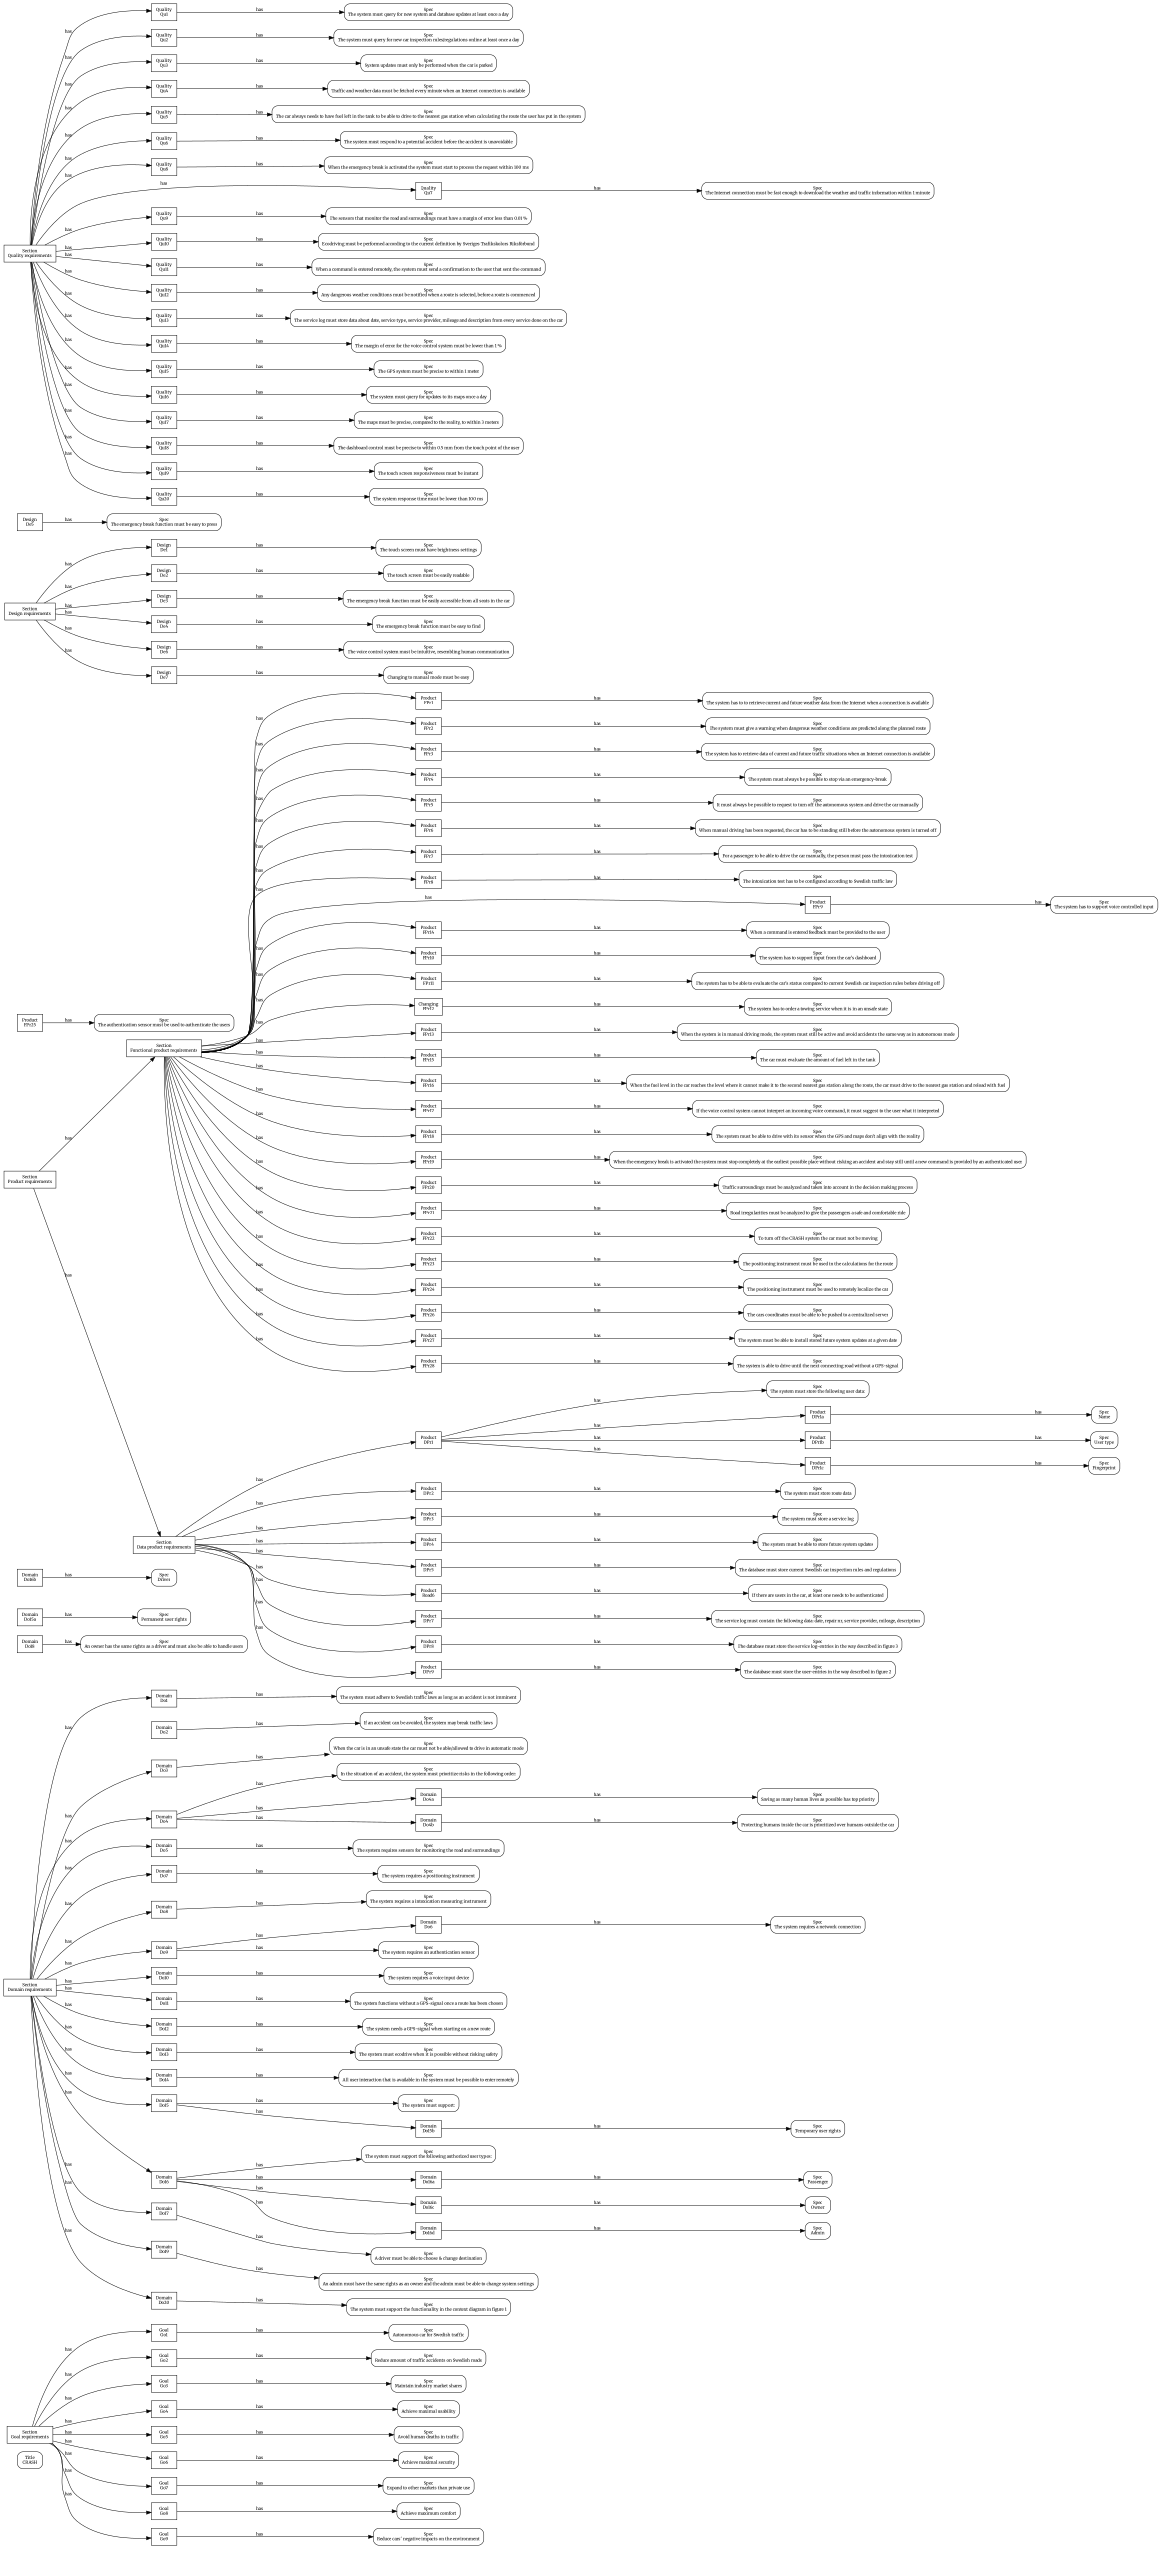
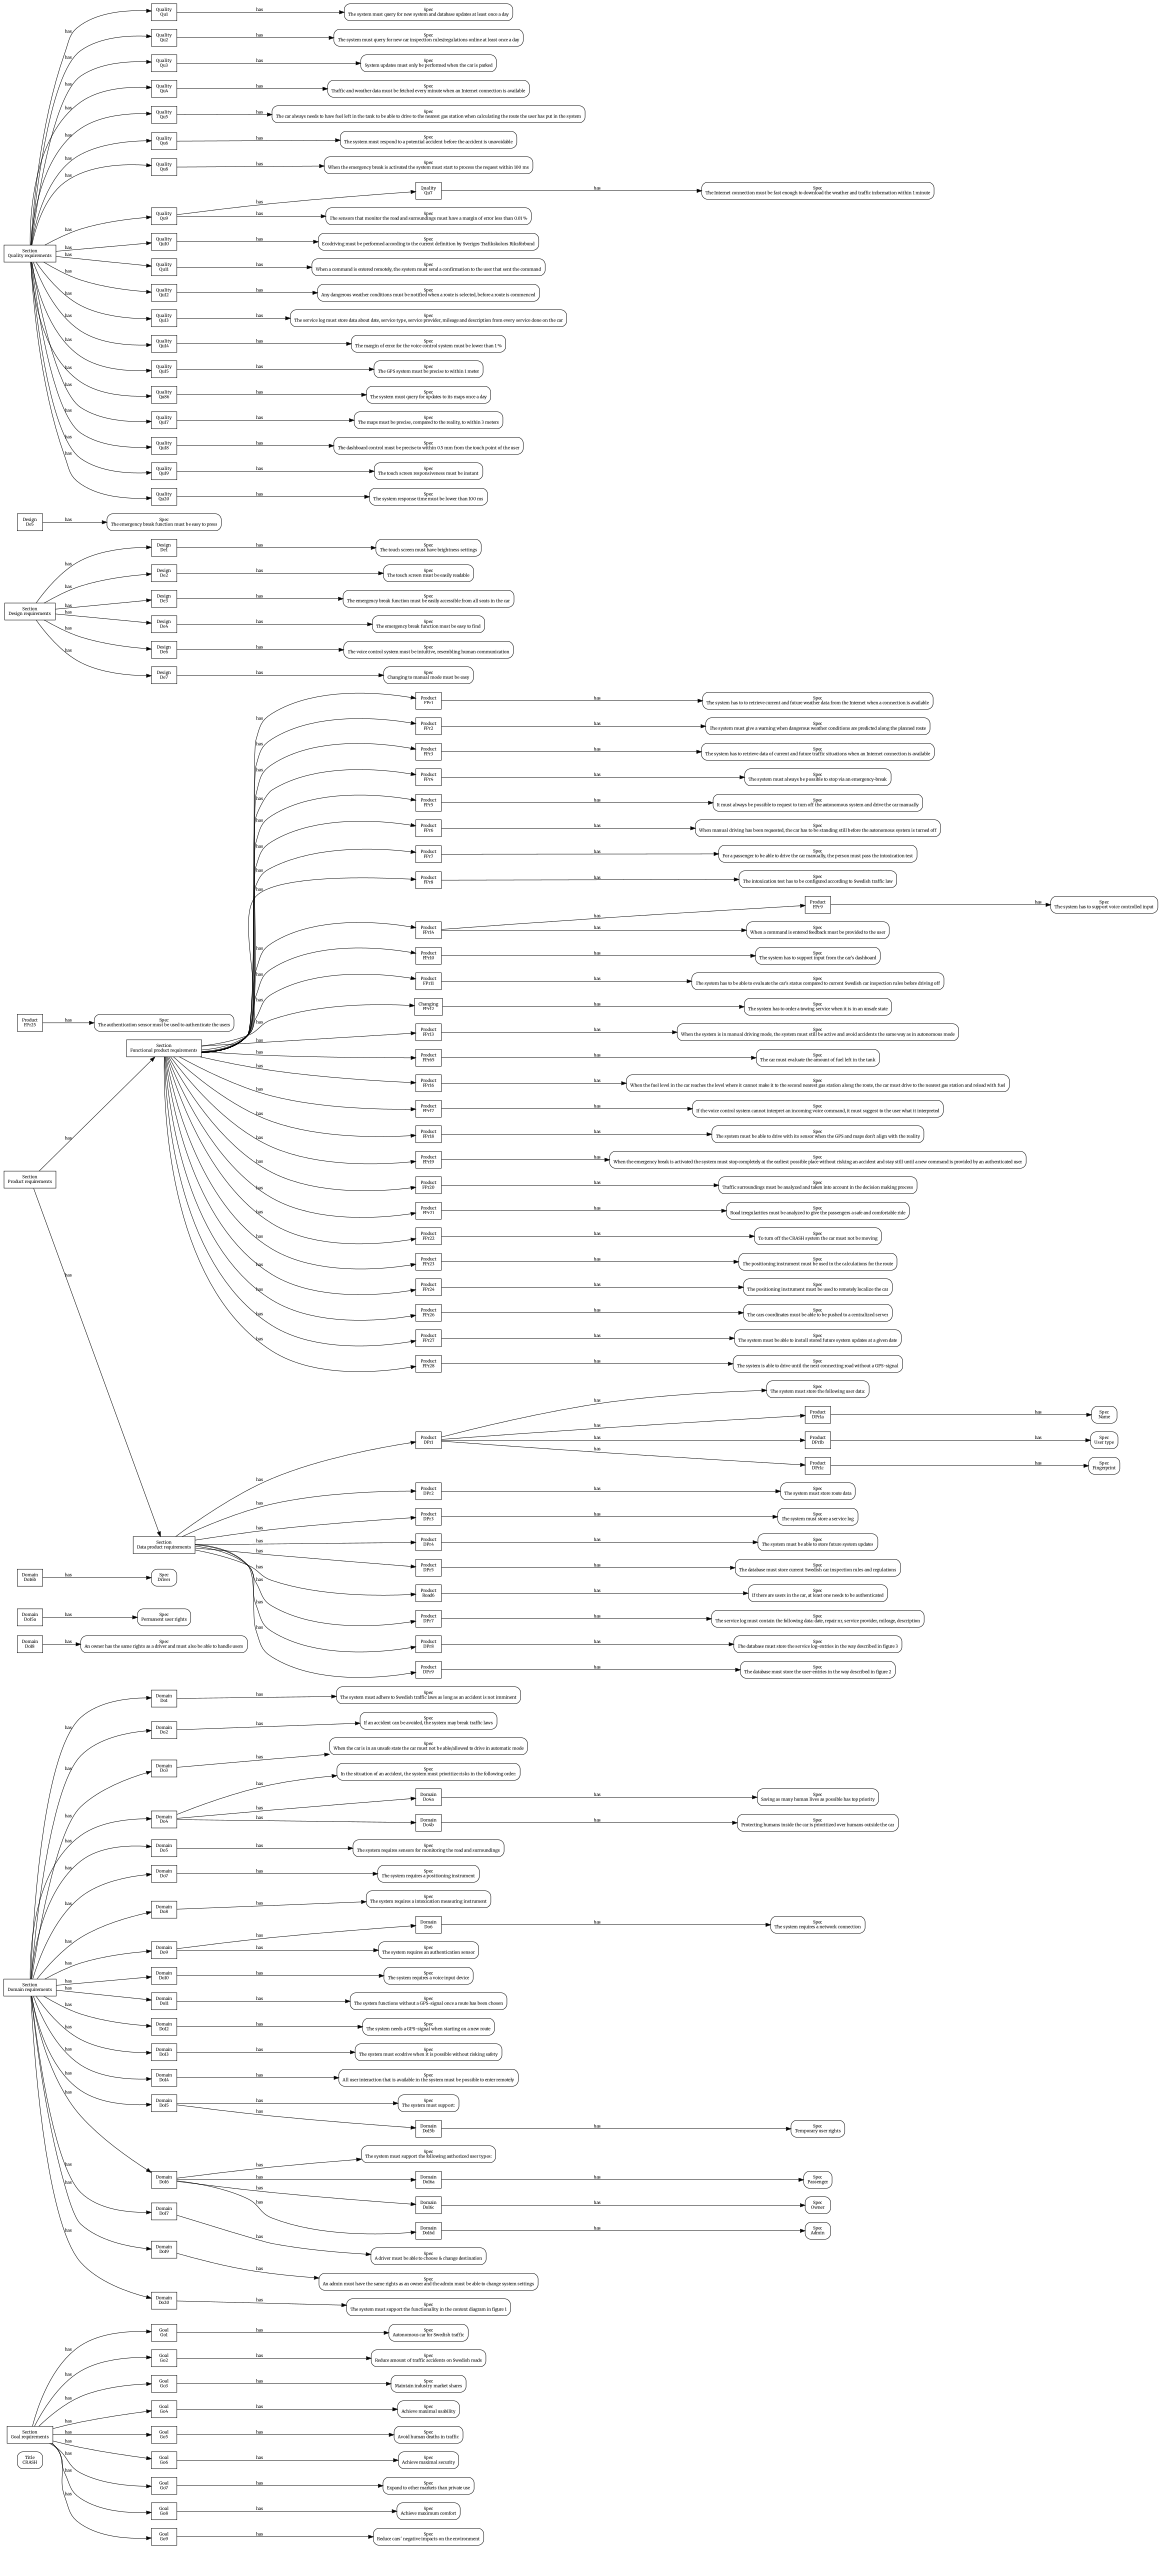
(214, 186) -> (294, 201)
(164, 395) -> (164, 395)
(448, 901) -> (621, 917)
(429, 1058) -> (429, 1058)
none -> (52, 1829)
